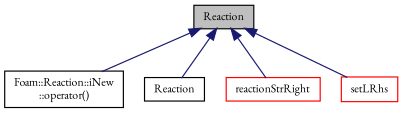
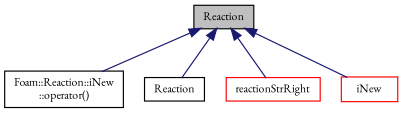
(370, 89) -> (370, 89)
